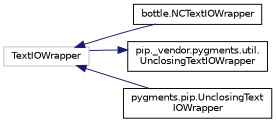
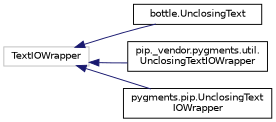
(198, 14) -> (198, 14)
(104, 50) -> (113, 63)
